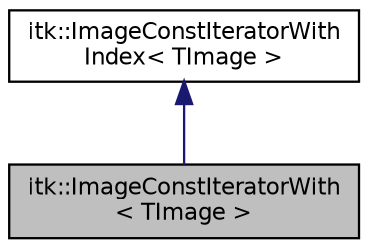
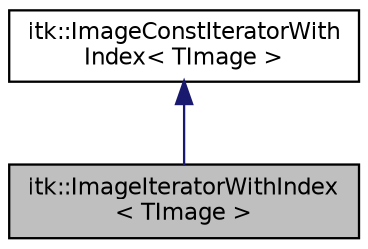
(184, 201) -> (184, 201)
